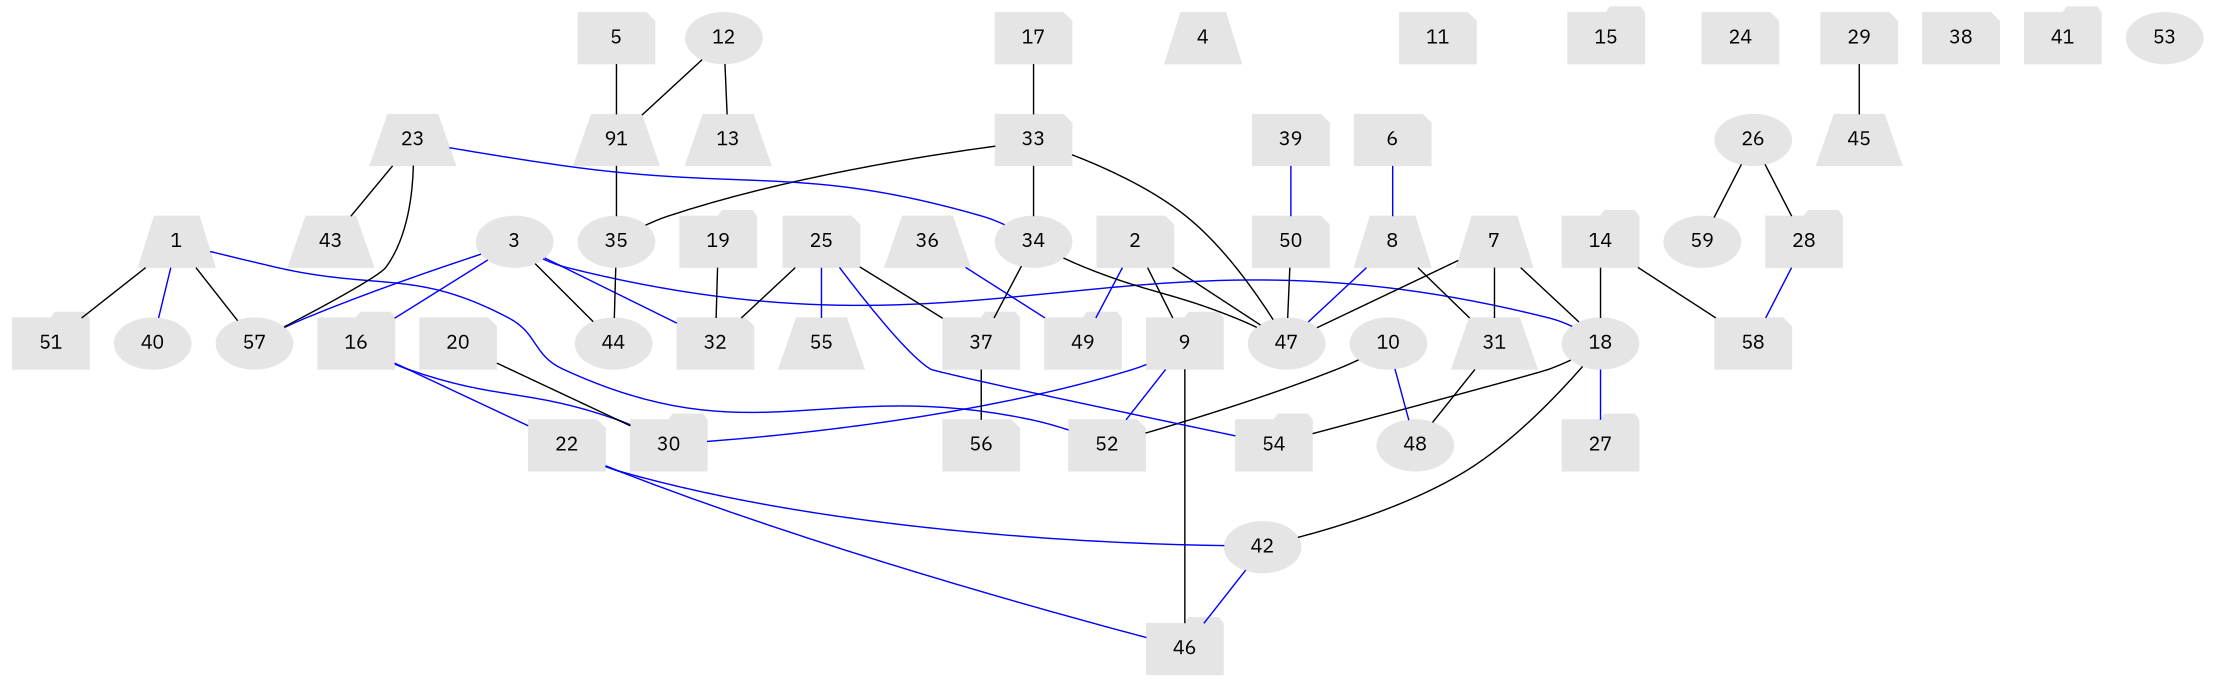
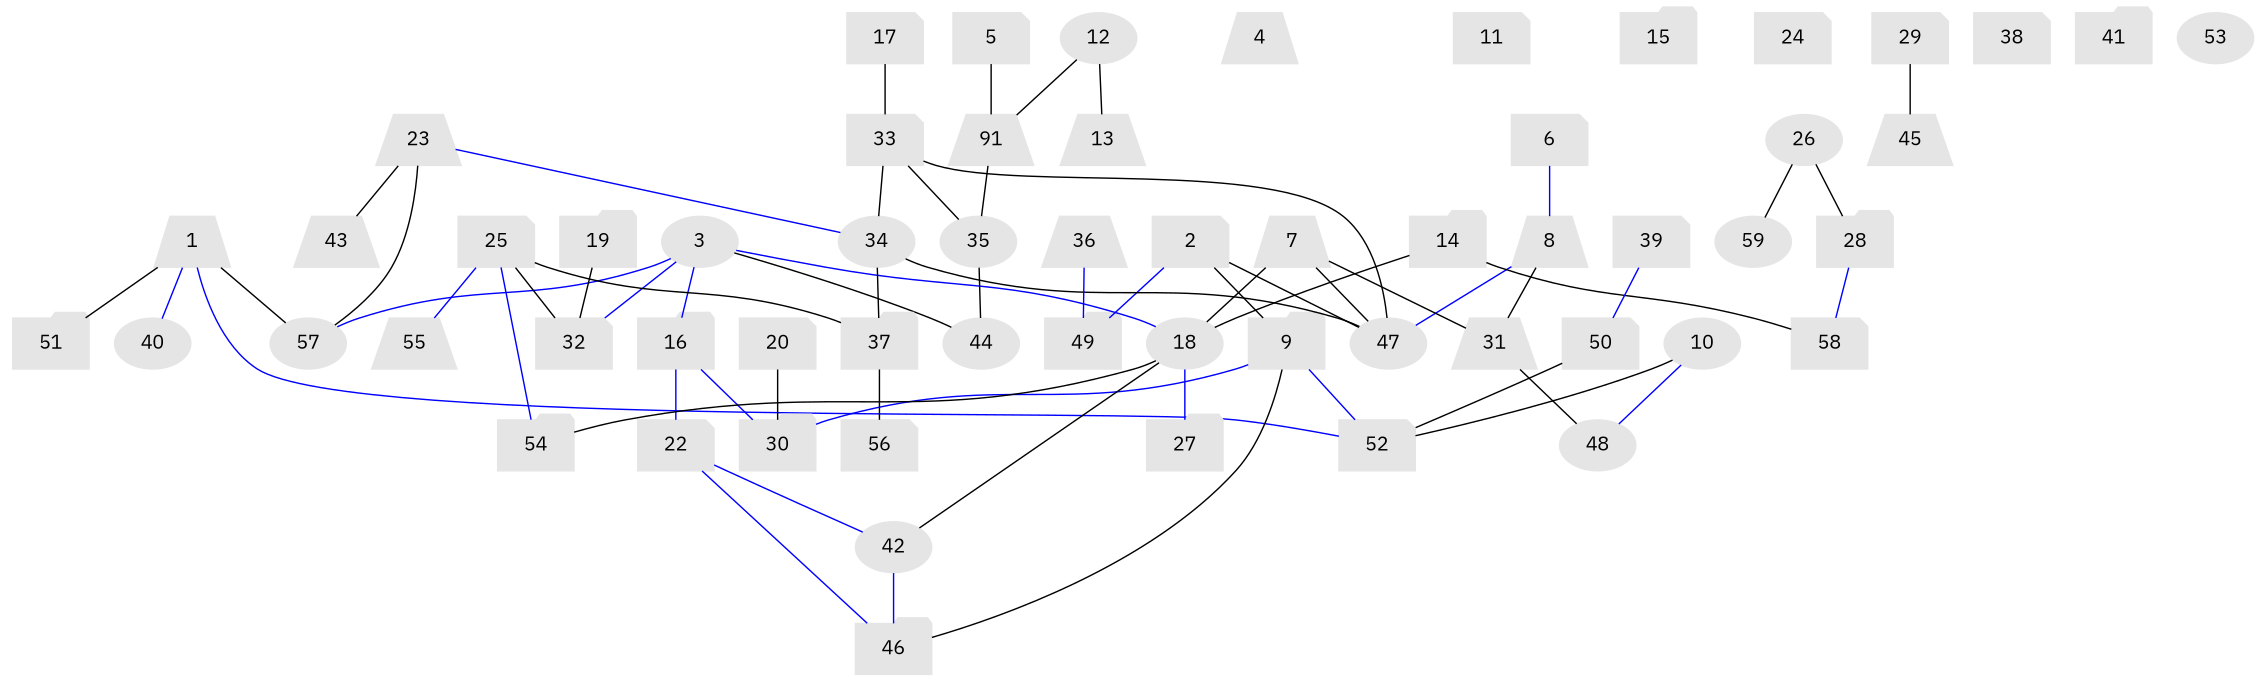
(1289, 293) -> (1489, 396)
